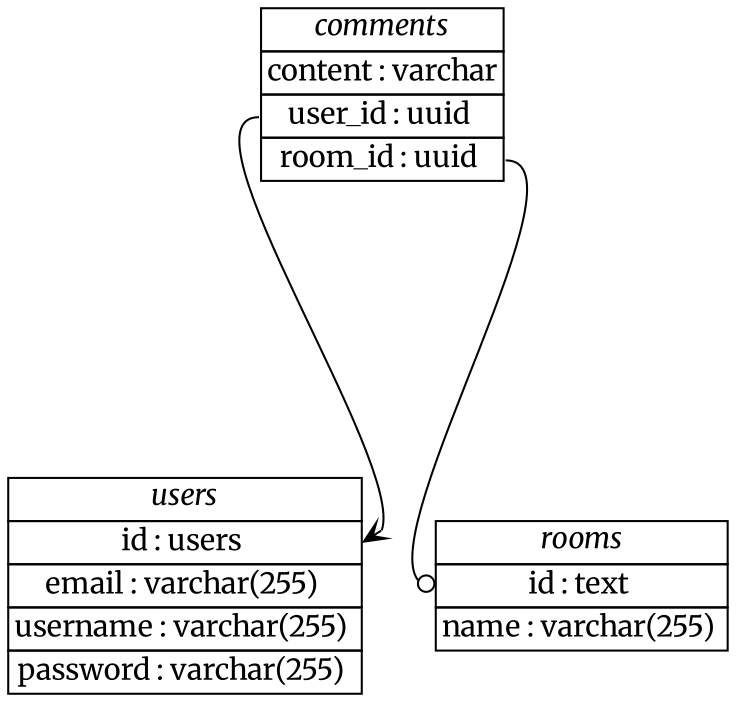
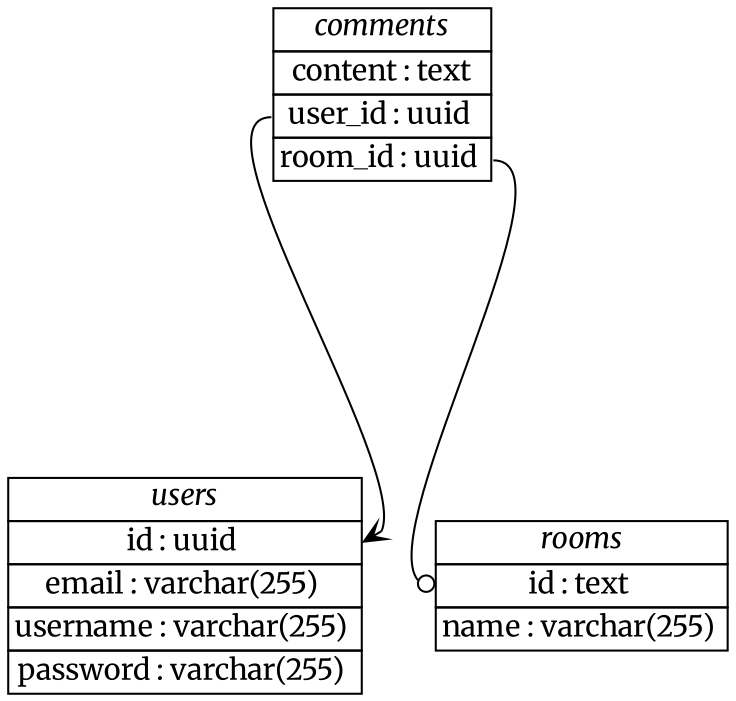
(382, 72) -> (382, 72)
(185, 542) -> (185, 542)
